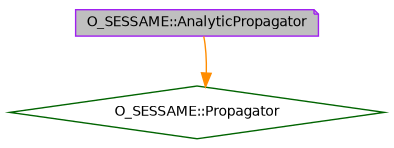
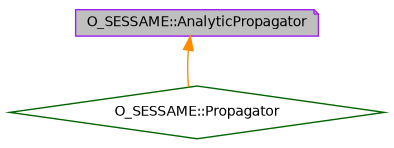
(206, 55) -> (188, 69)
